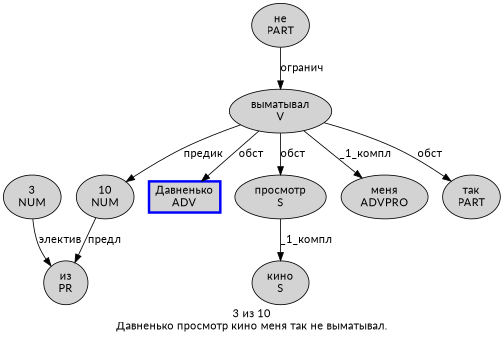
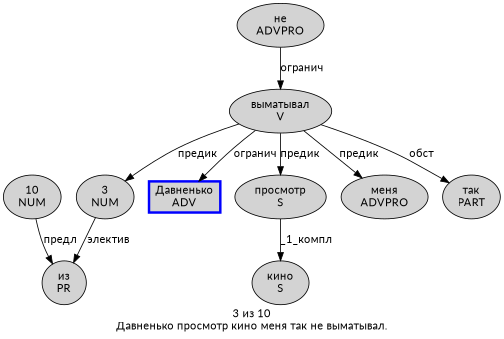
(281, 25) -> (281, 25)
(185, 147) -> (183, 145)
(251, 154) -> (256, 154)
(293, 154) -> (301, 154)
(366, 154) -> (360, 154)
